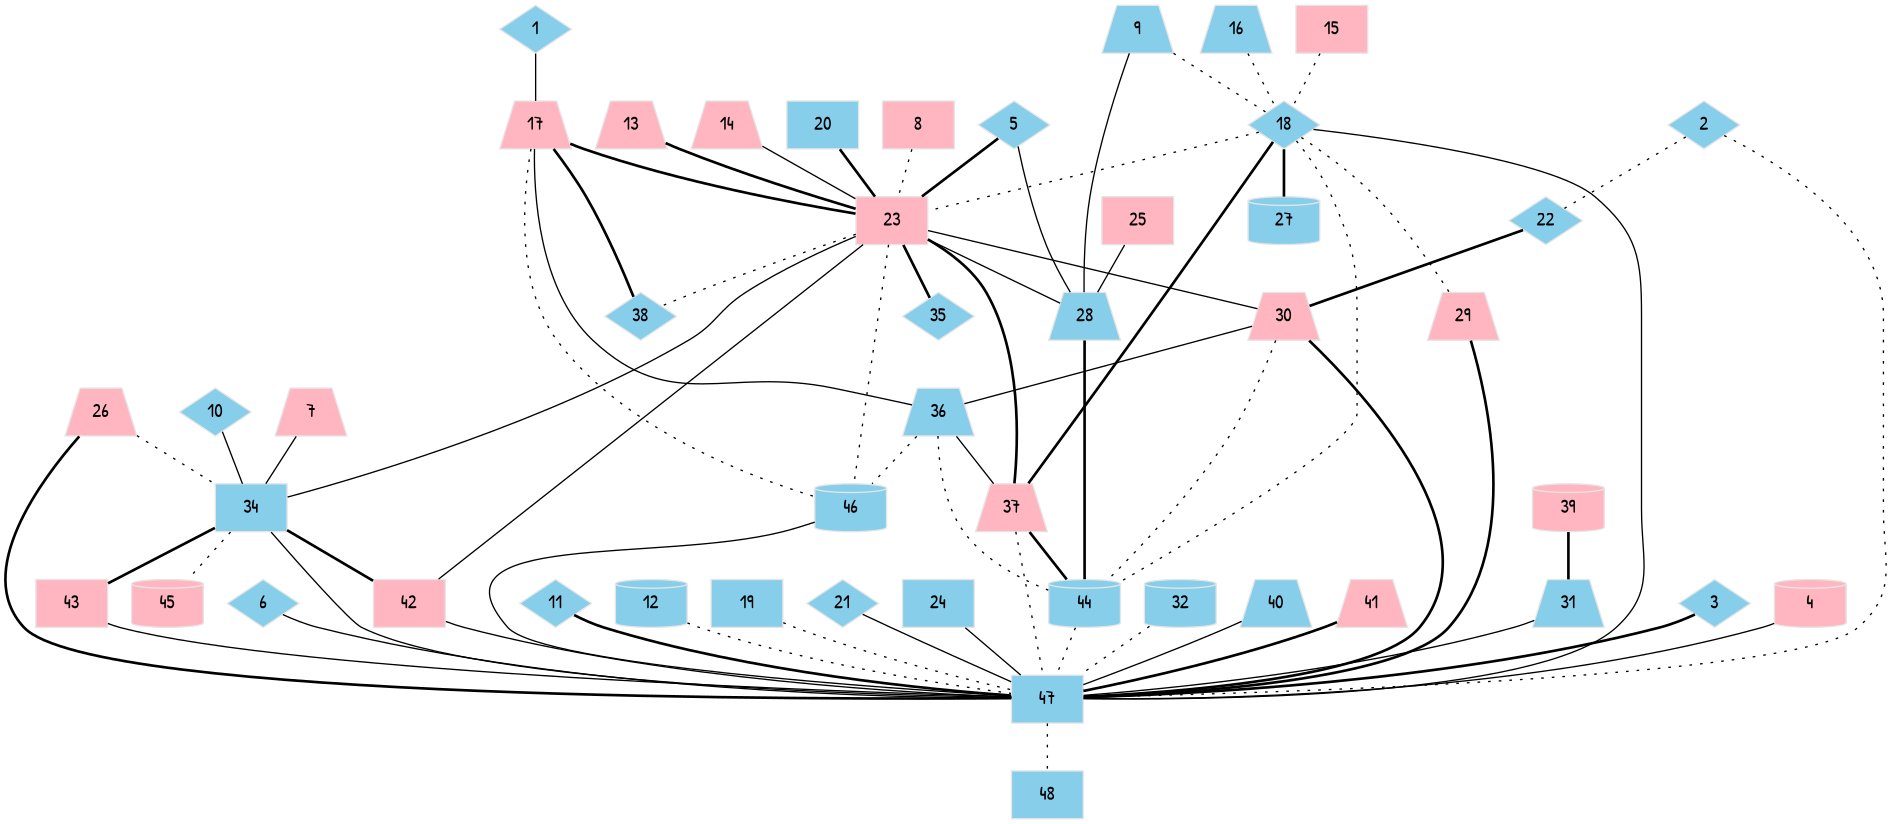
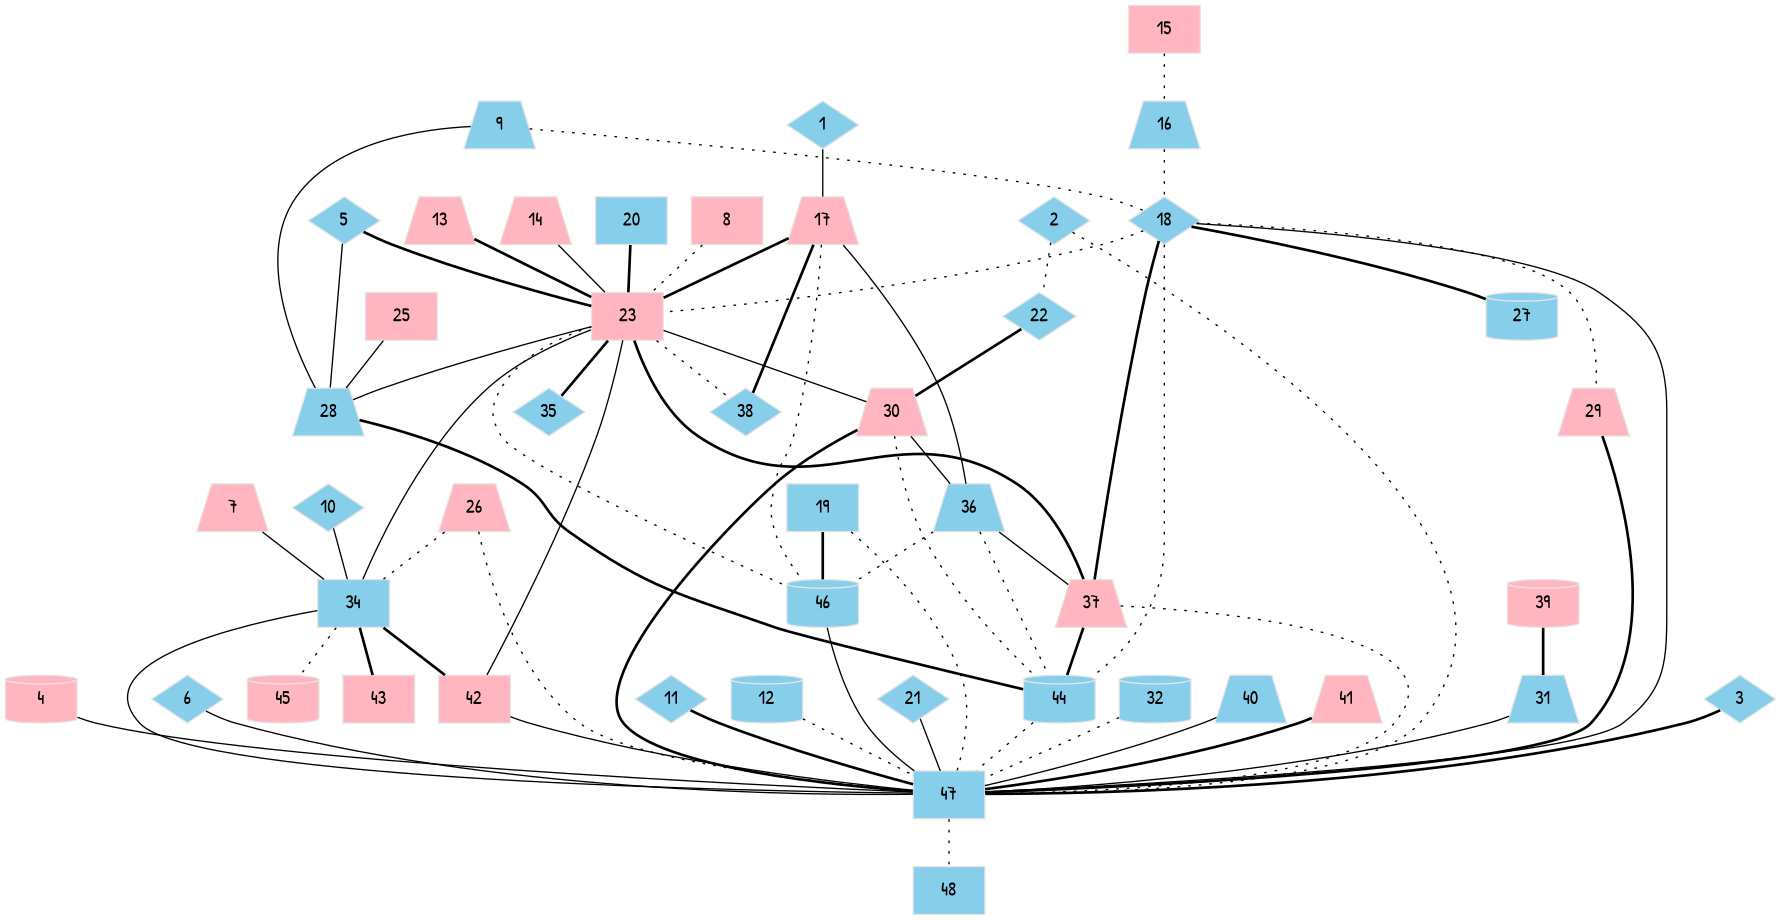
(1306, 80) -> (1164, 77)
none -> (823, 556)
(938, 603) -> none
(513, 673) -> none
(406, 687) -> (584, 725)
